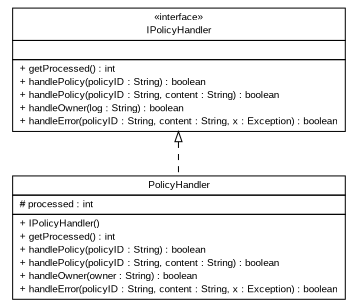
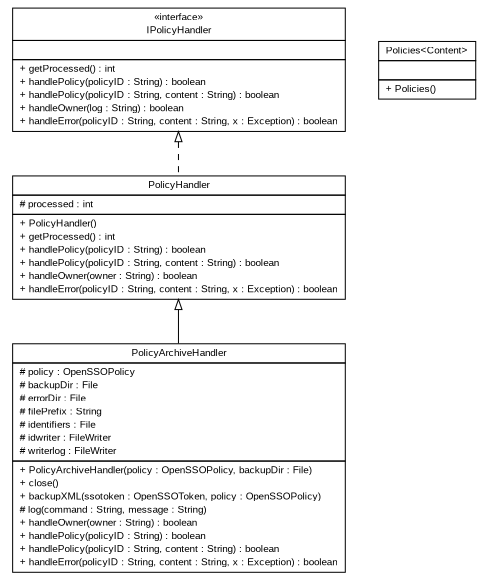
none -> (427, 70)
(60, 223) -> (58, 223)
none -> (178, 458)
